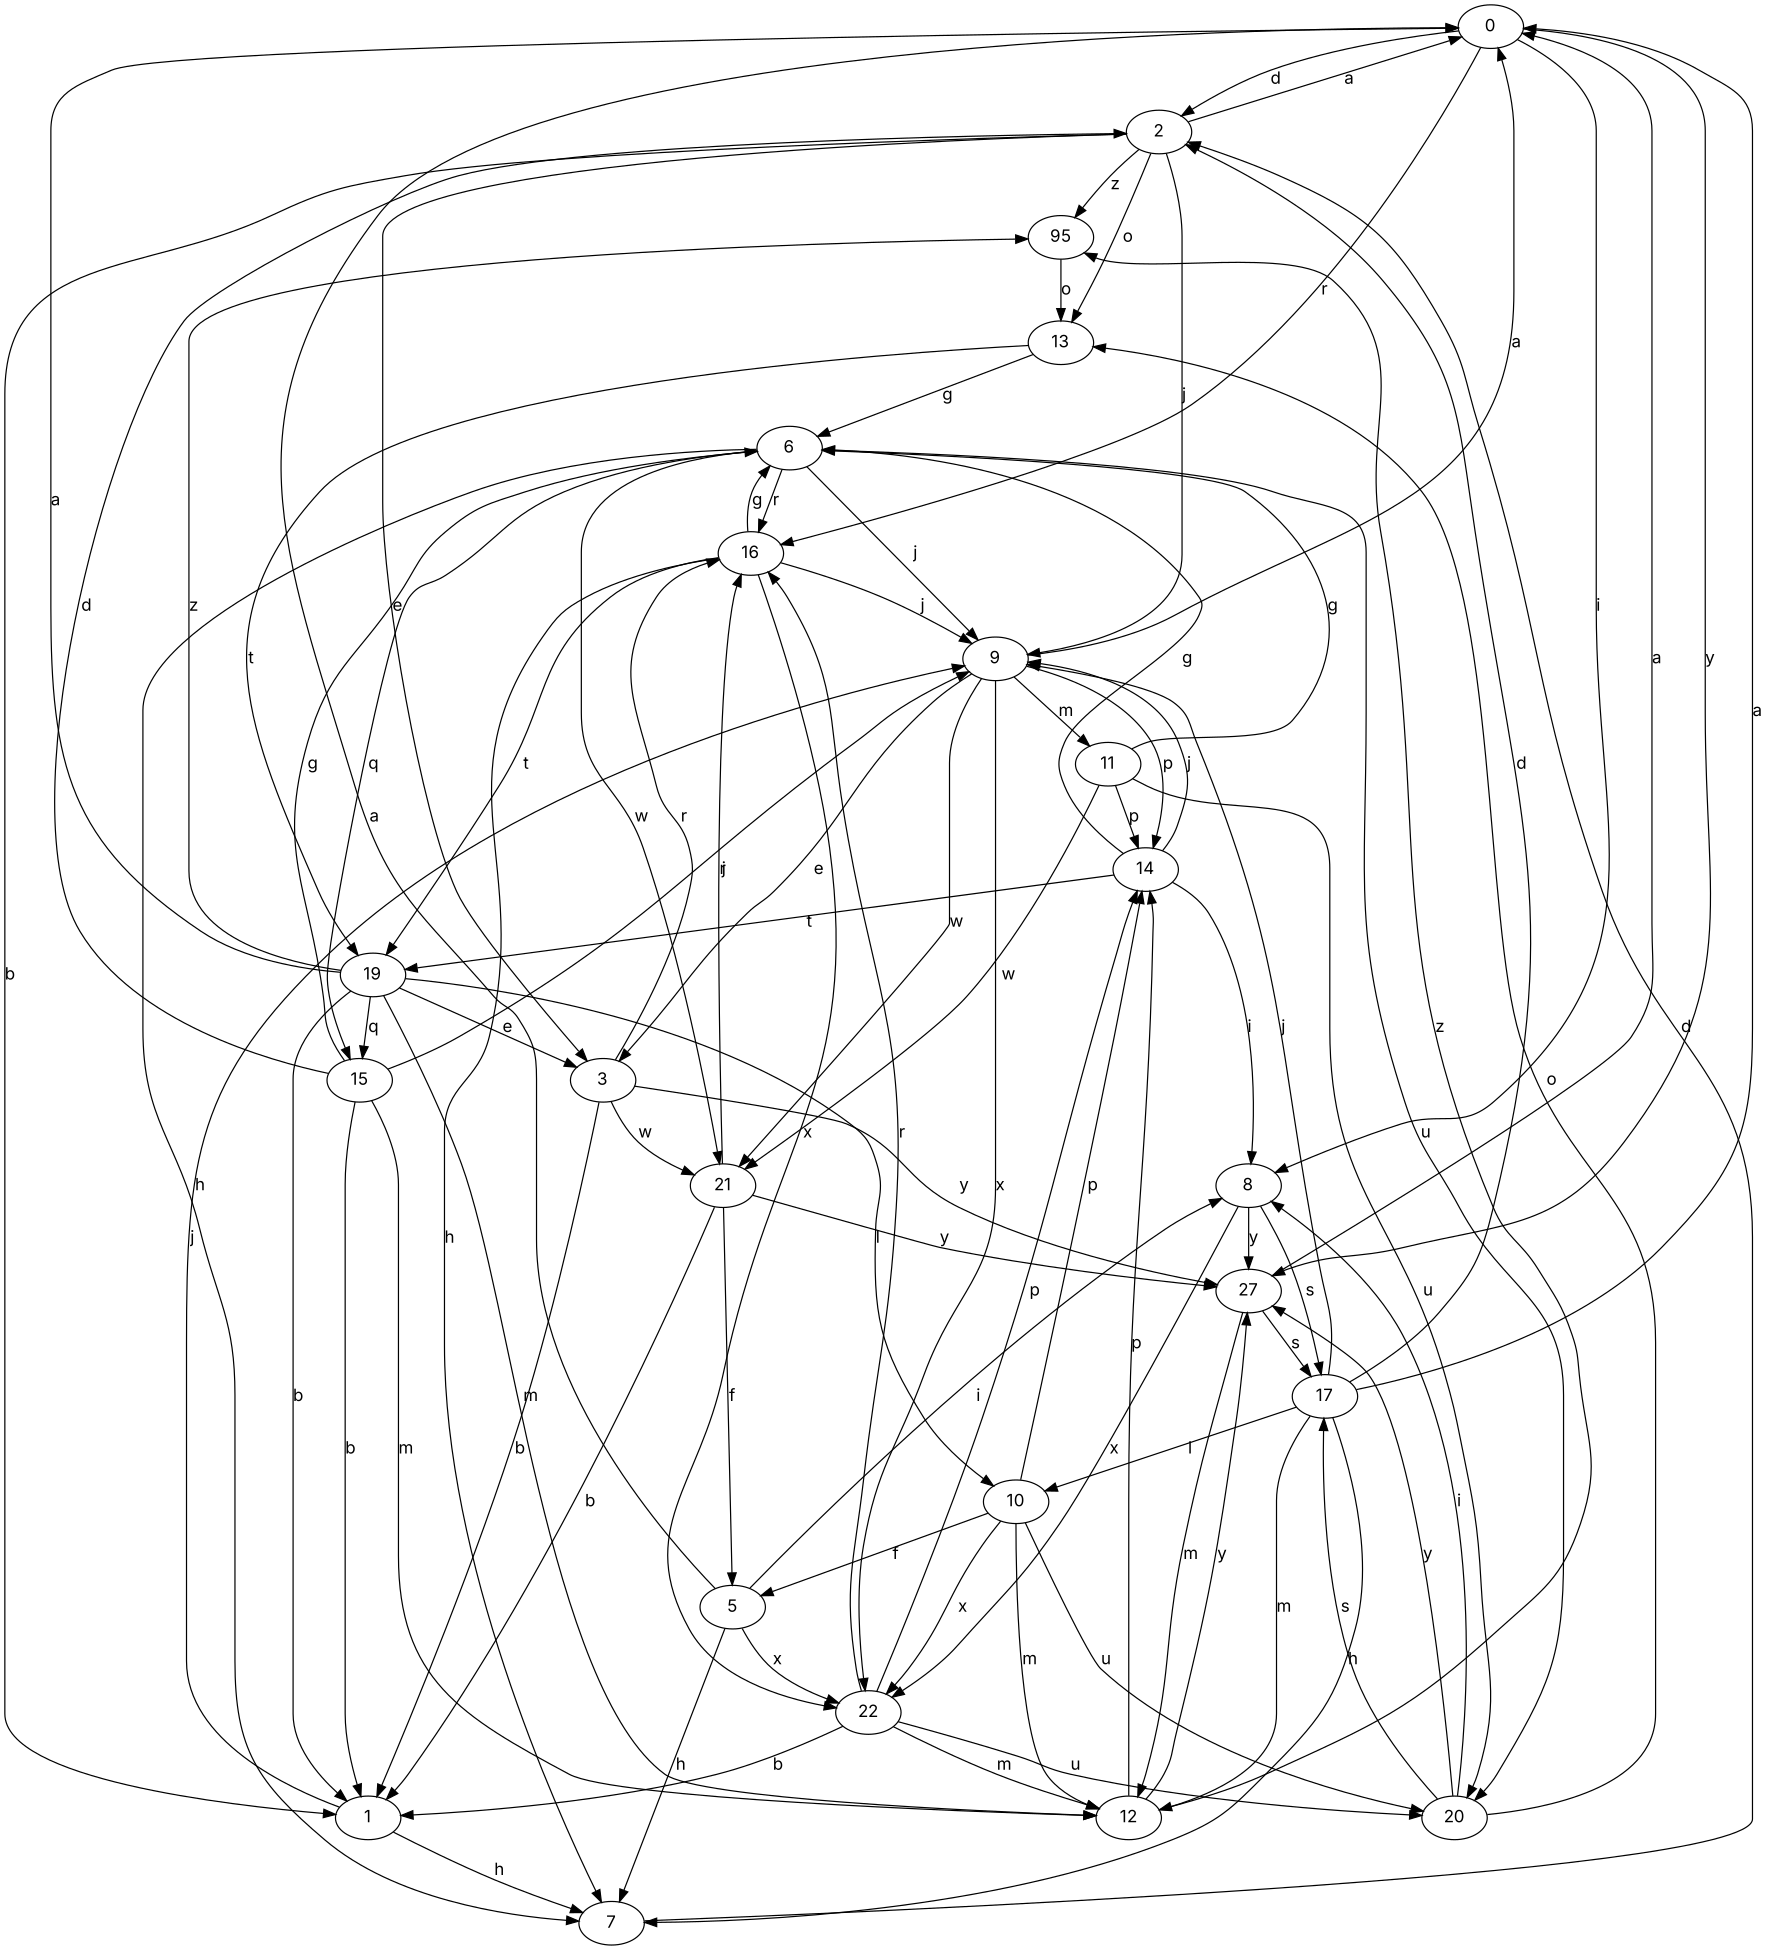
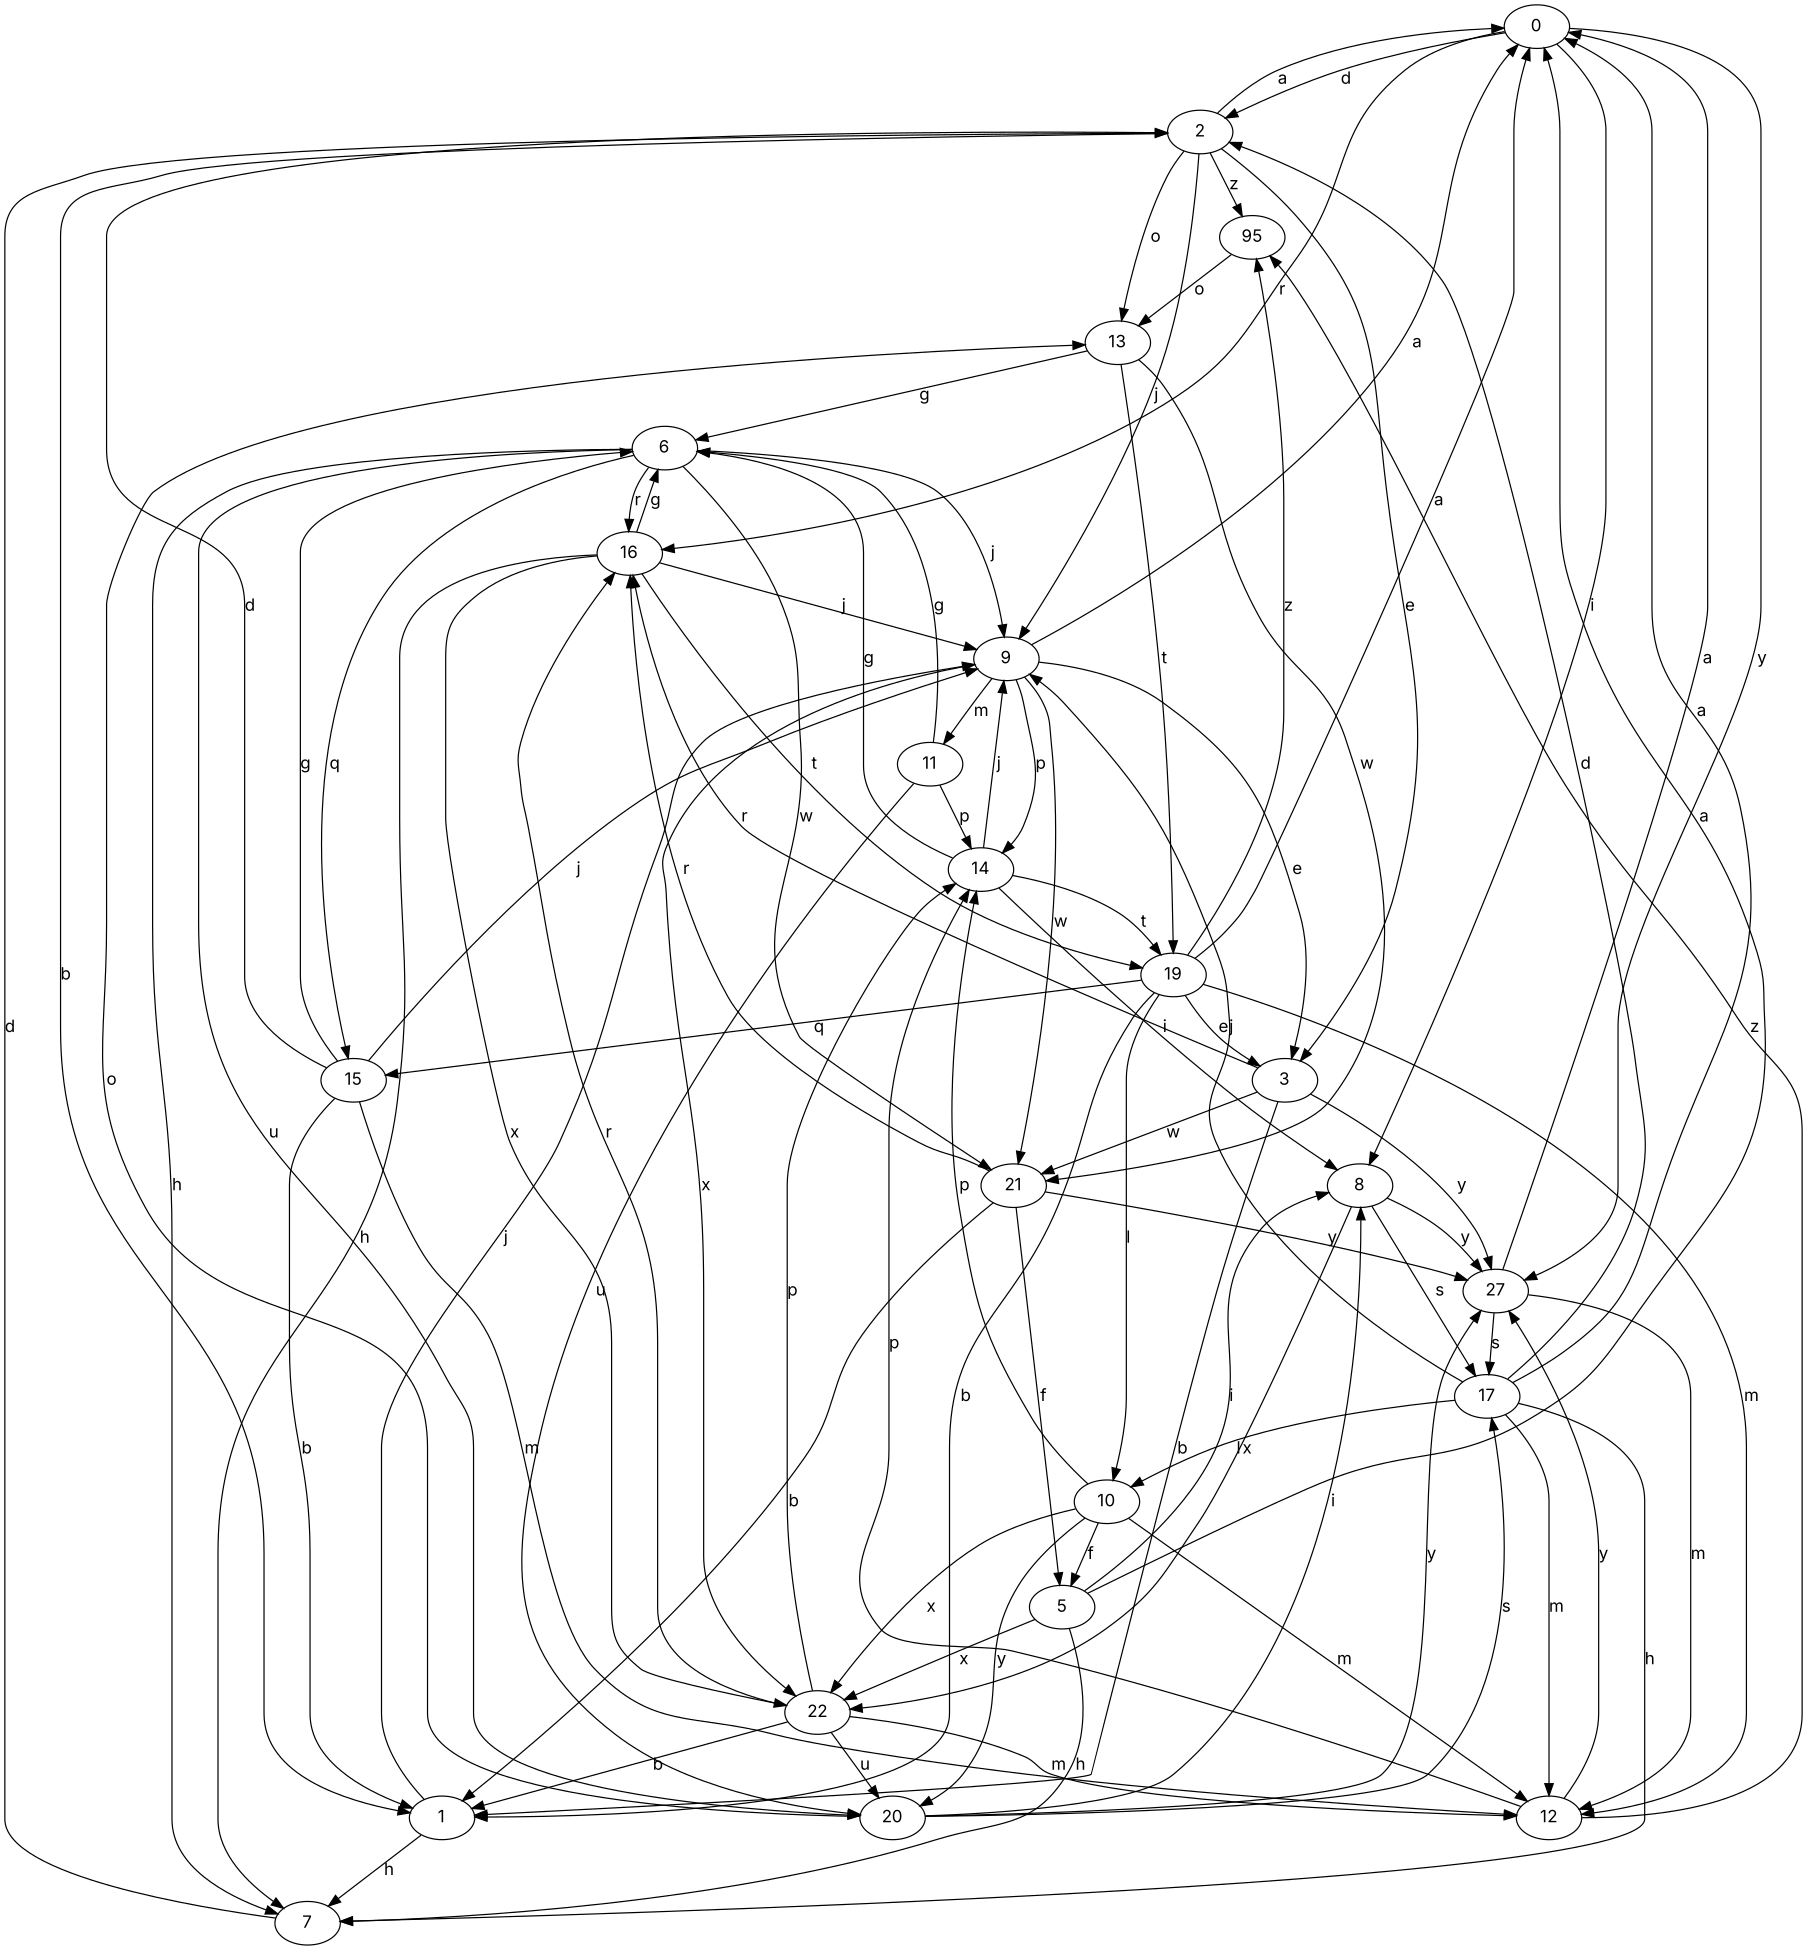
(960, 1003) -> (1376, 848)
(1106, 1660) -> (1002, 1660)
